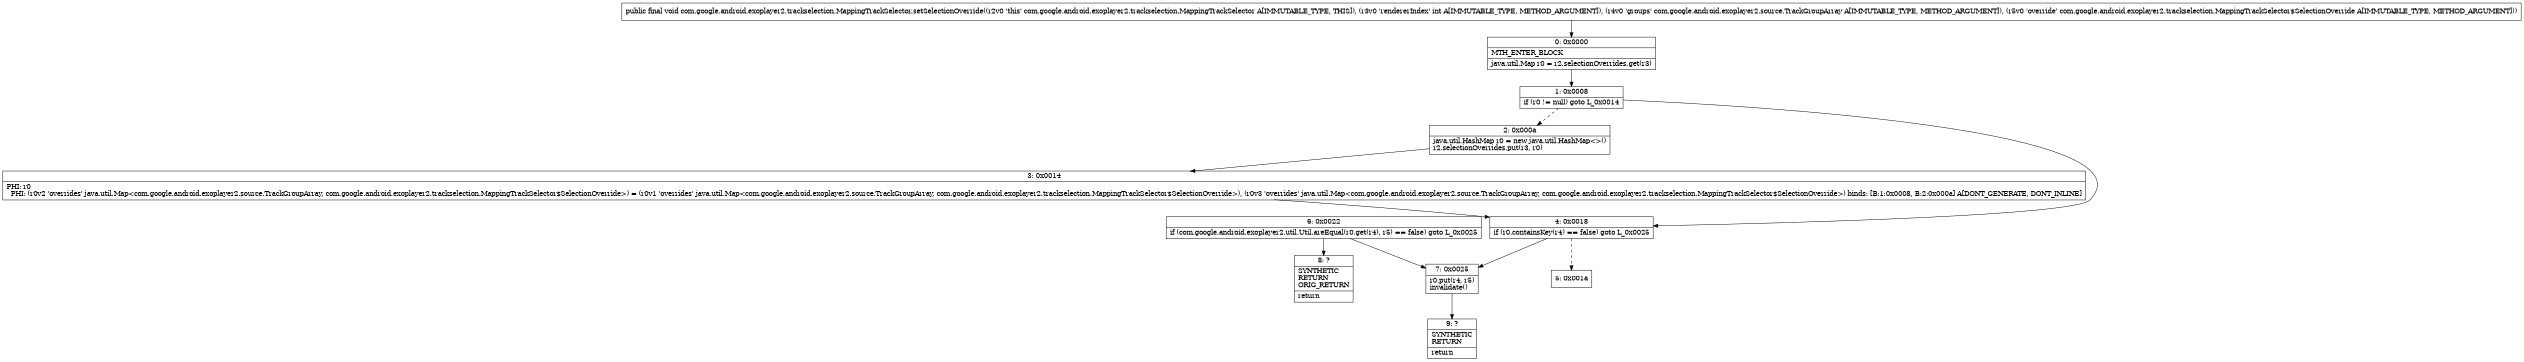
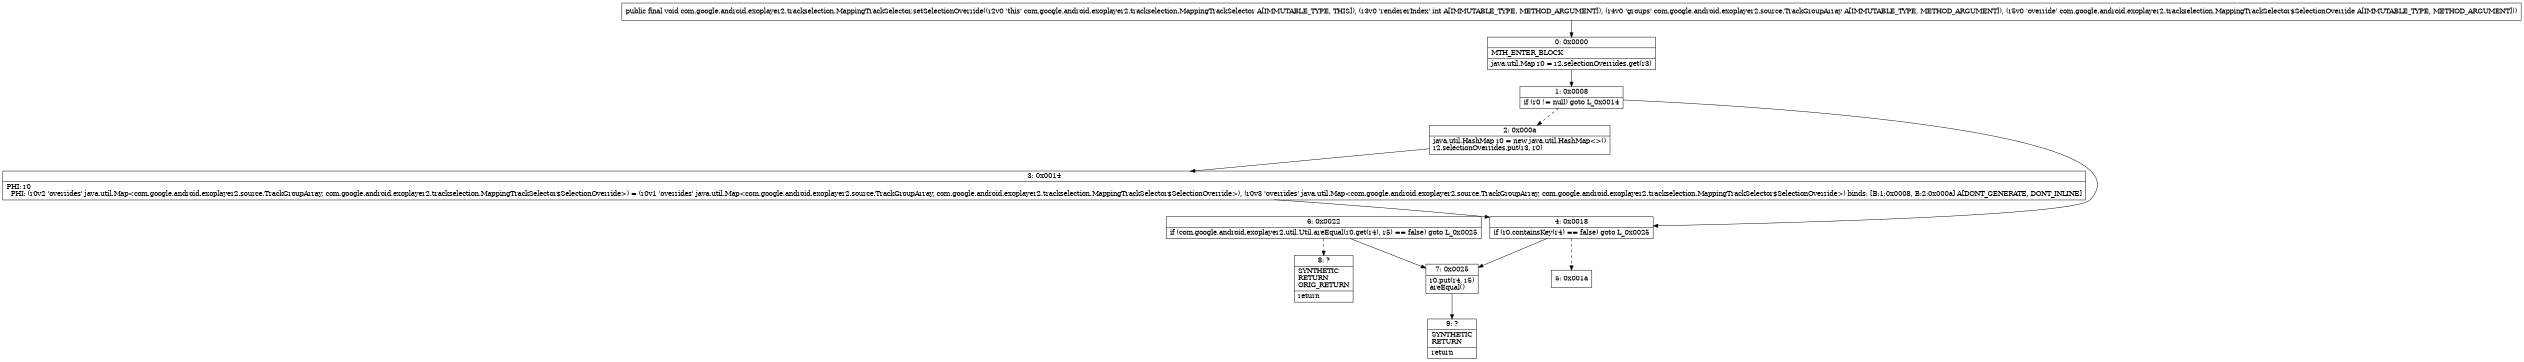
(1324, 245) -> (1324, 245)
(1449, 288) -> (1447, 288)
